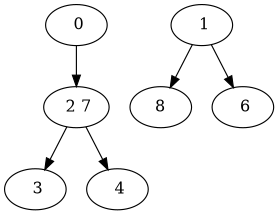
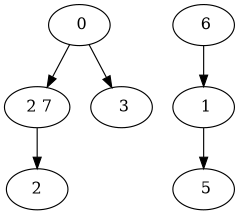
(220, 61) -> (204, 61)
(161, 107) -> (204, 189)
(59, 143) -> (98, 61)
(117, 189) -> (37, 189)
